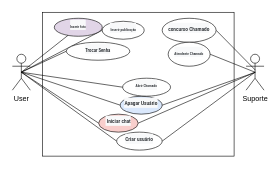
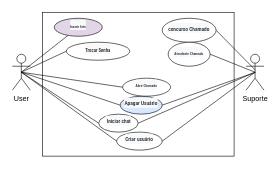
(123, 30) -> none
(73, 46) -> none
(119, 123) -> (119, 123)
